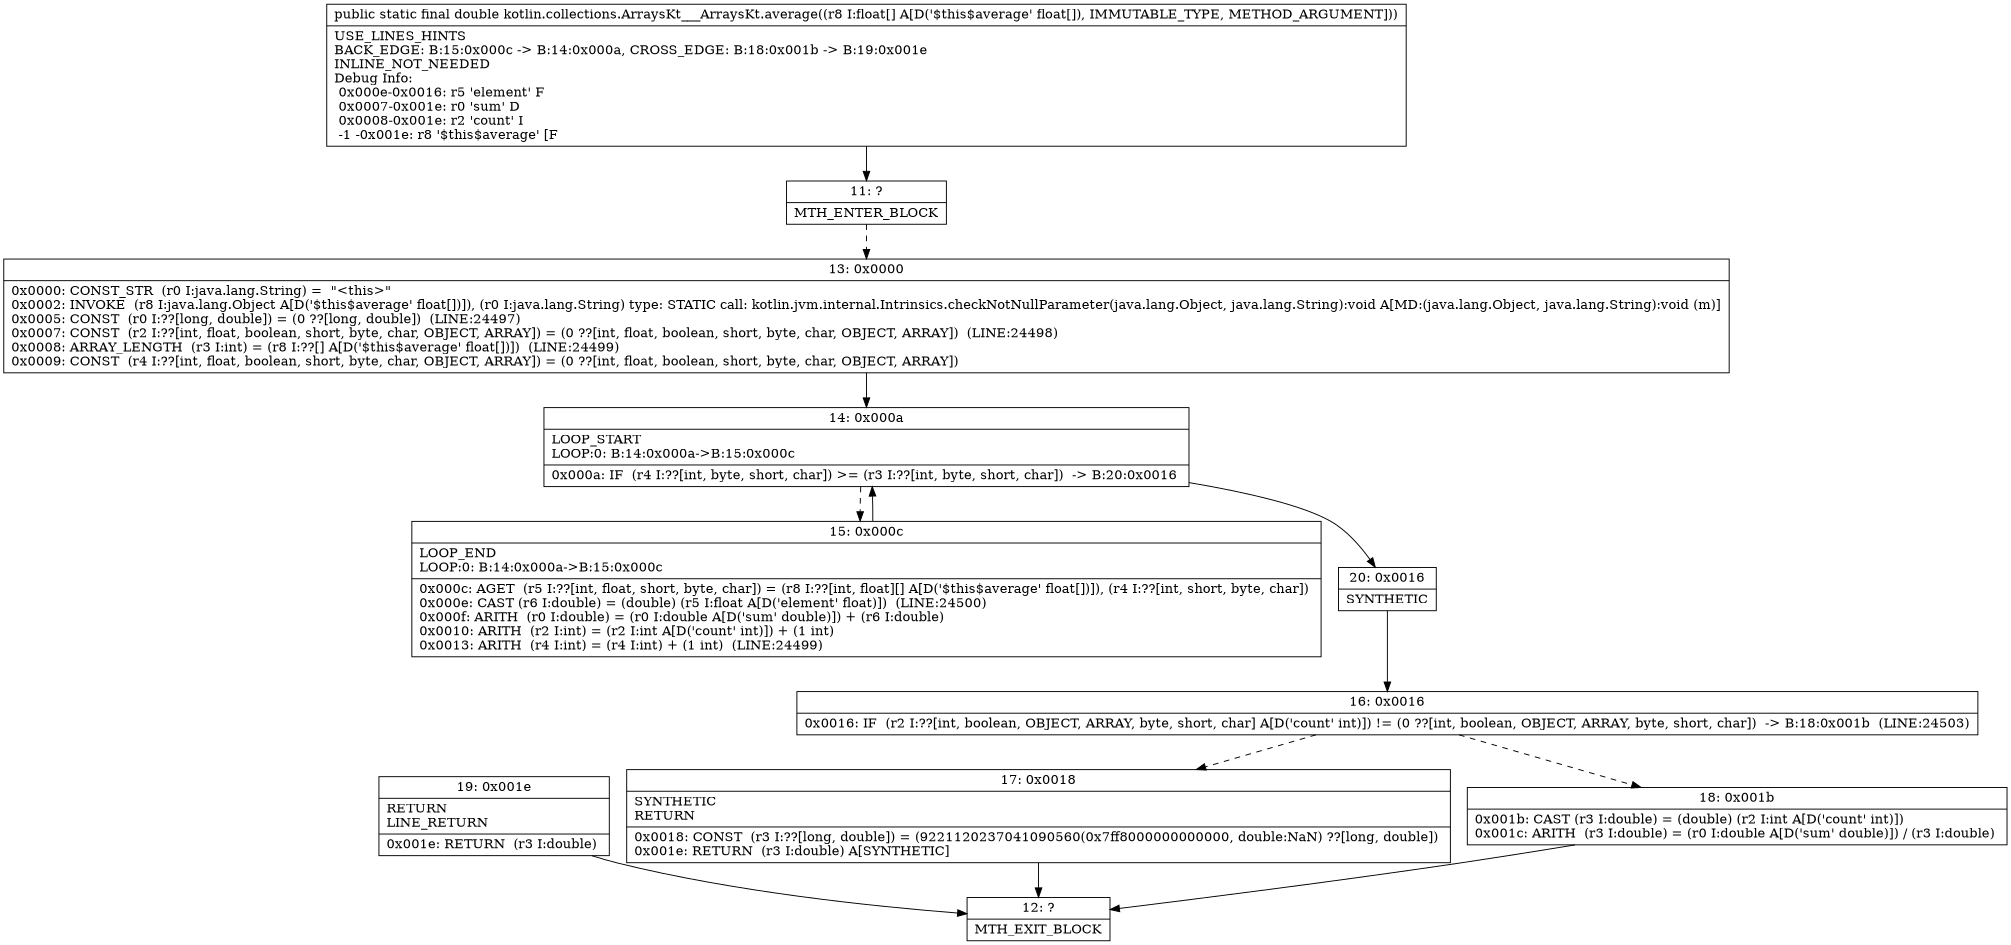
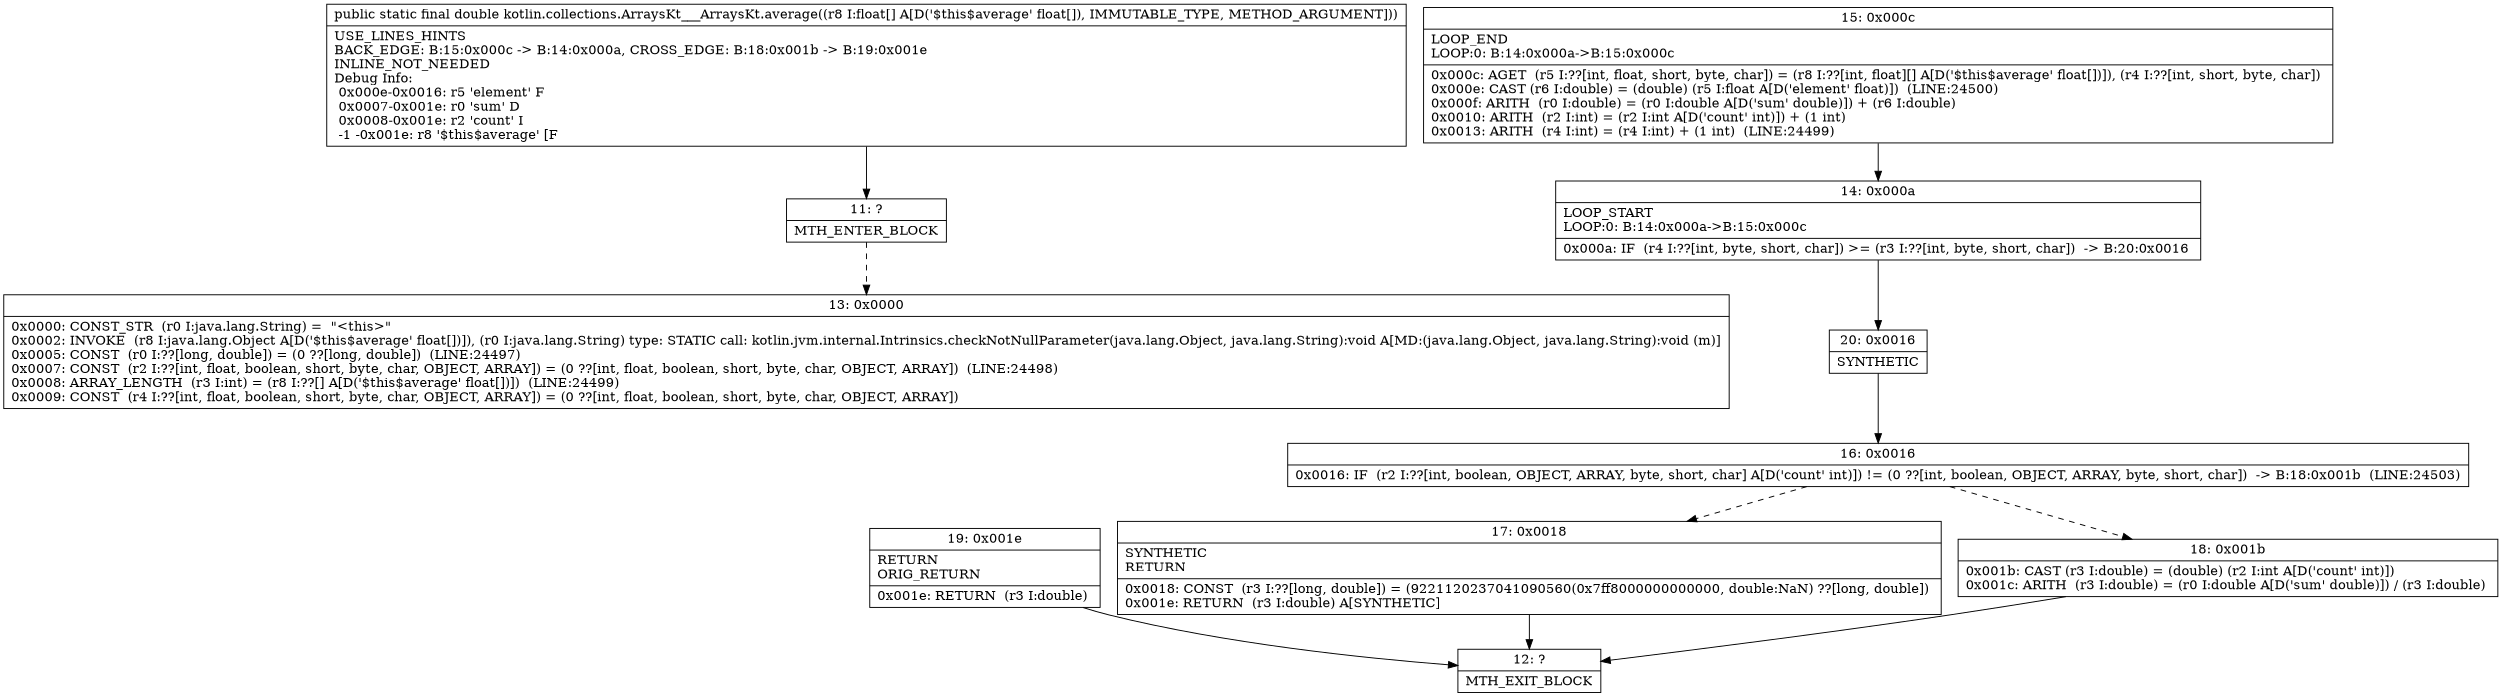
(866, 385) -> none
(860, 499) -> none
(438, 823) -> (929, 575)
